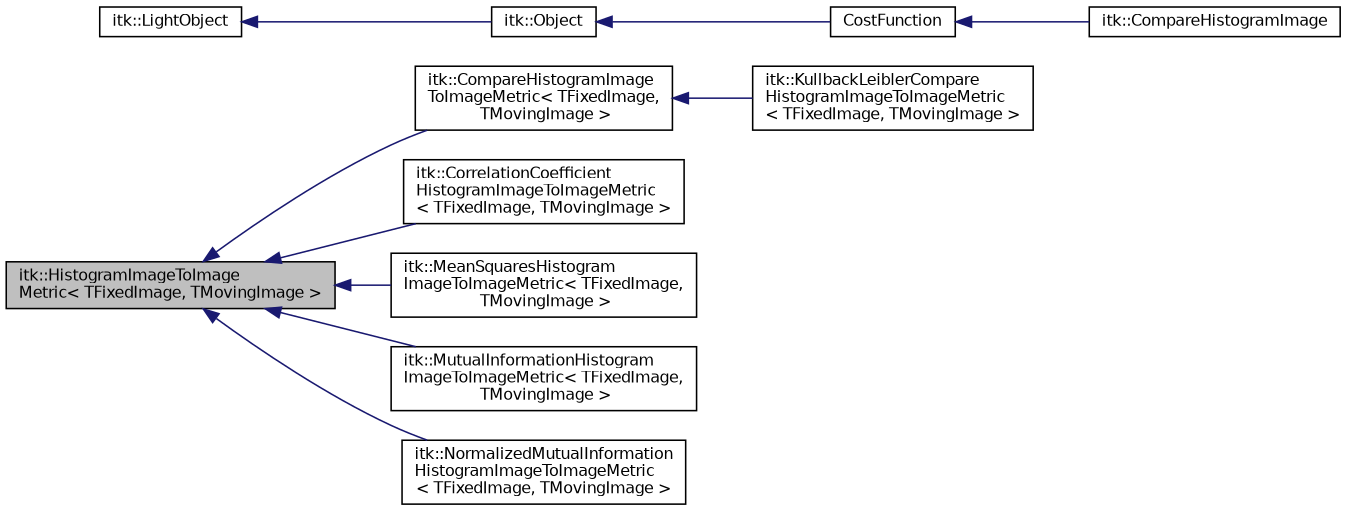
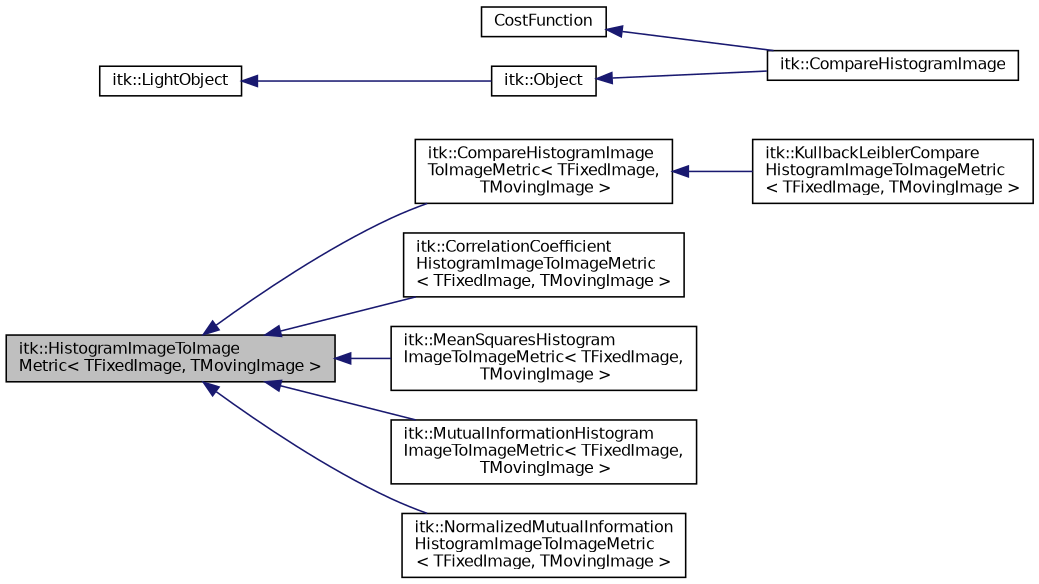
(721, 22) -> (690, 75)
